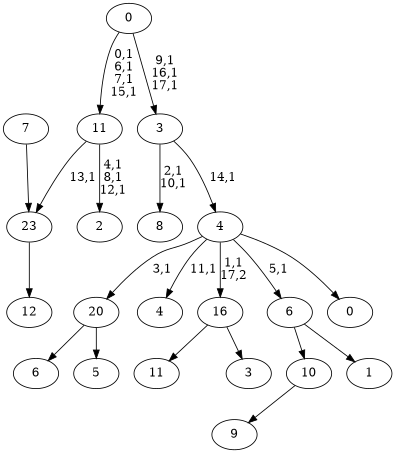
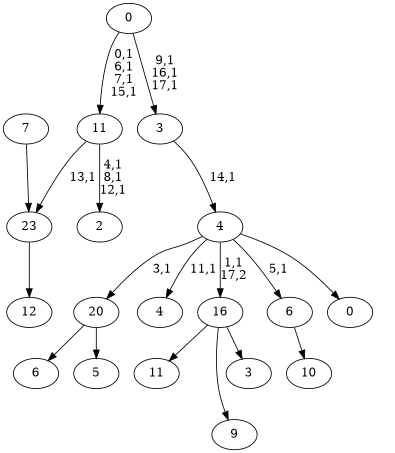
(160, 227) -> none
(369, 374) -> none
(275, 401) -> (217, 370)
